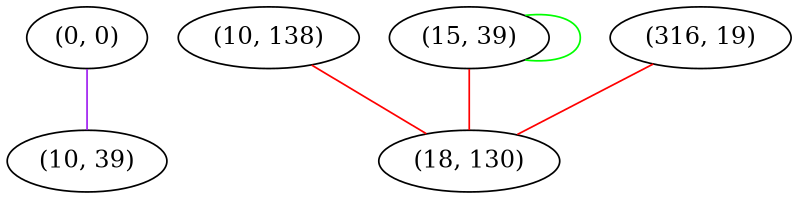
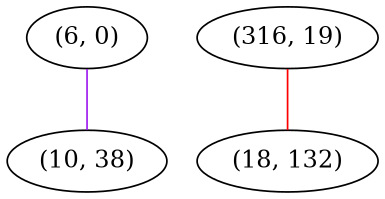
(87, 38) -> (87, 38)
(269, 38) -> none
(469, 38) -> none
(87, 161) -> (87, 161)
(469, 161) -> (288, 161)
